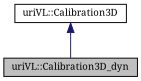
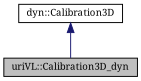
(71, 13) -> (71, 13)
